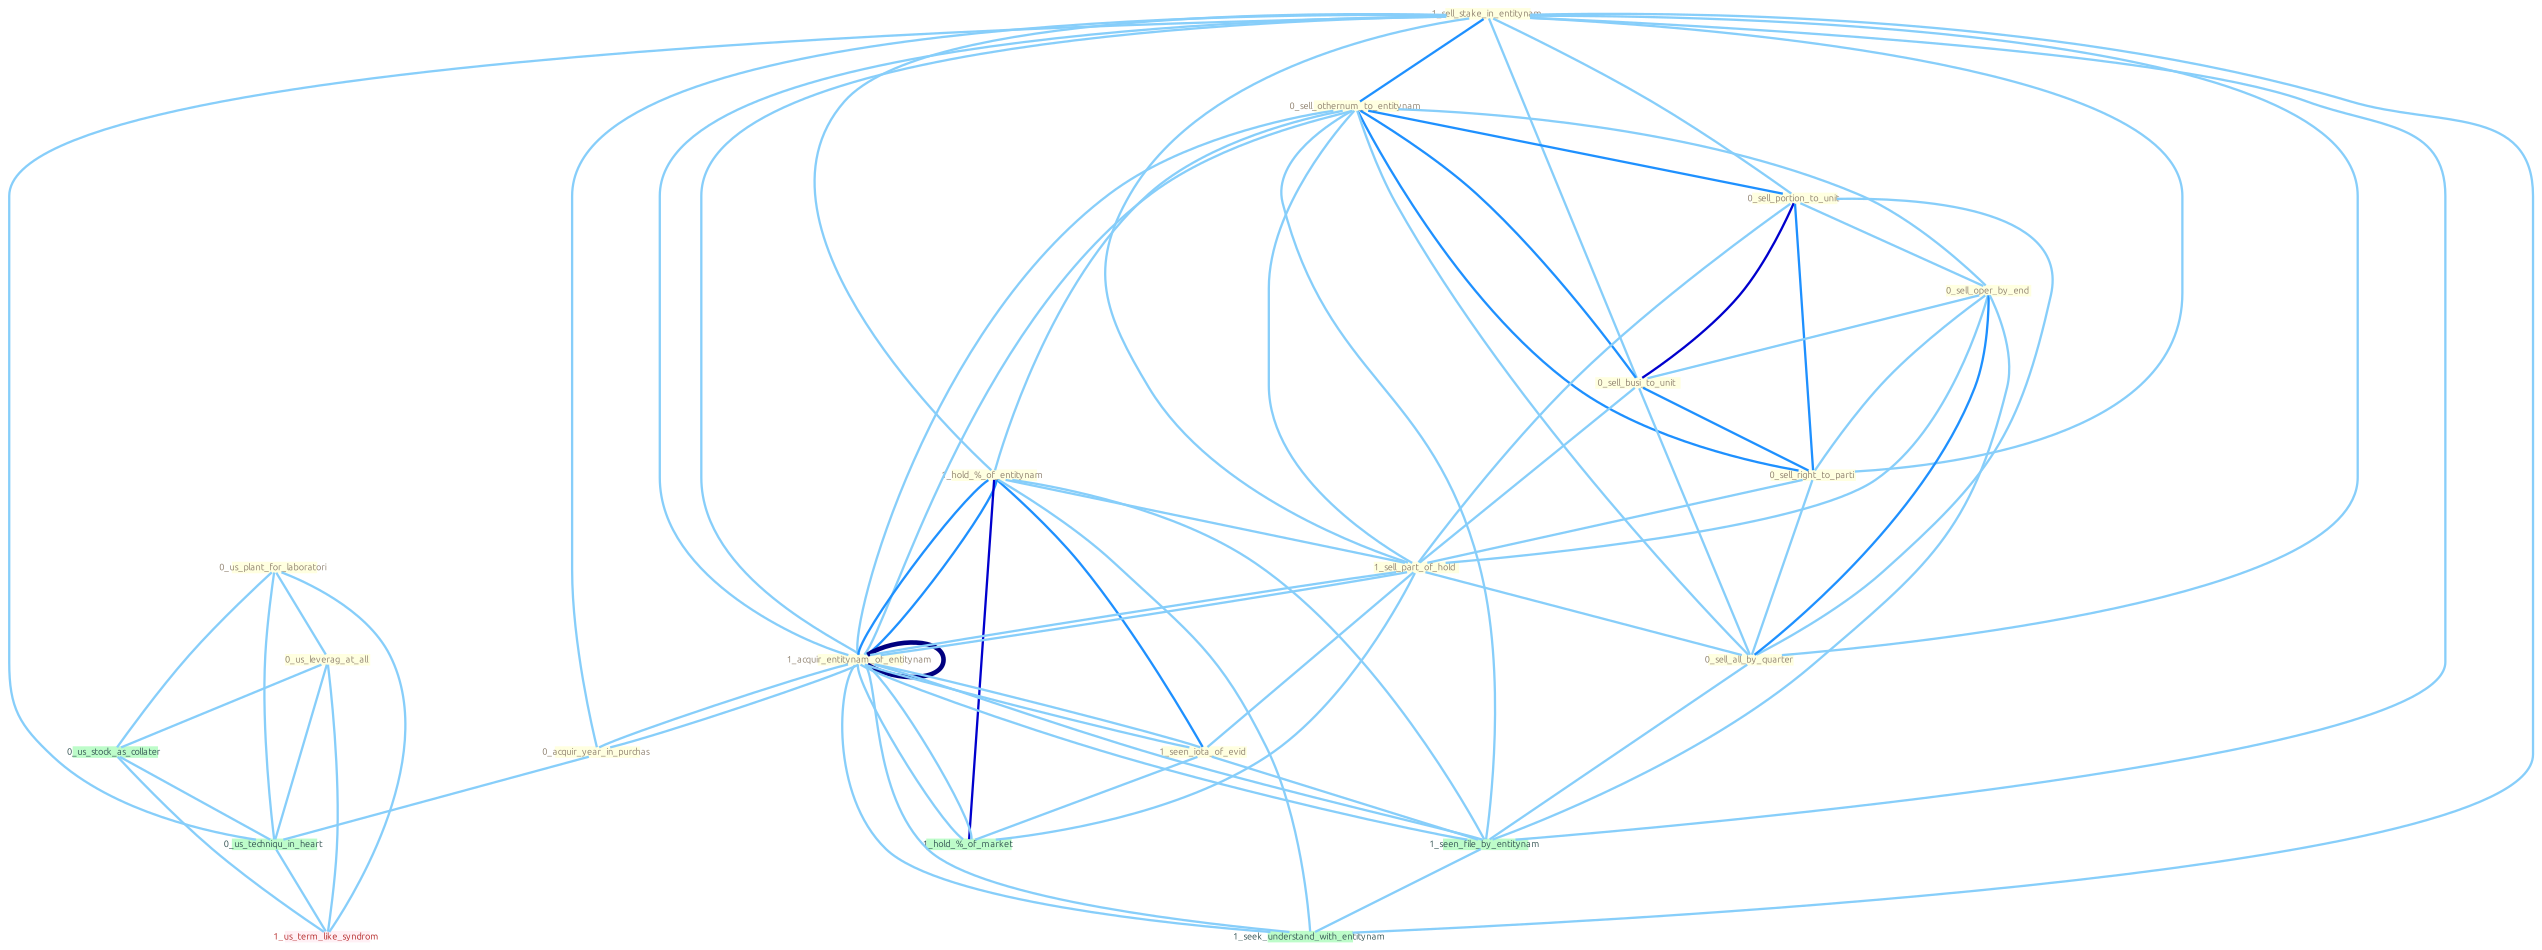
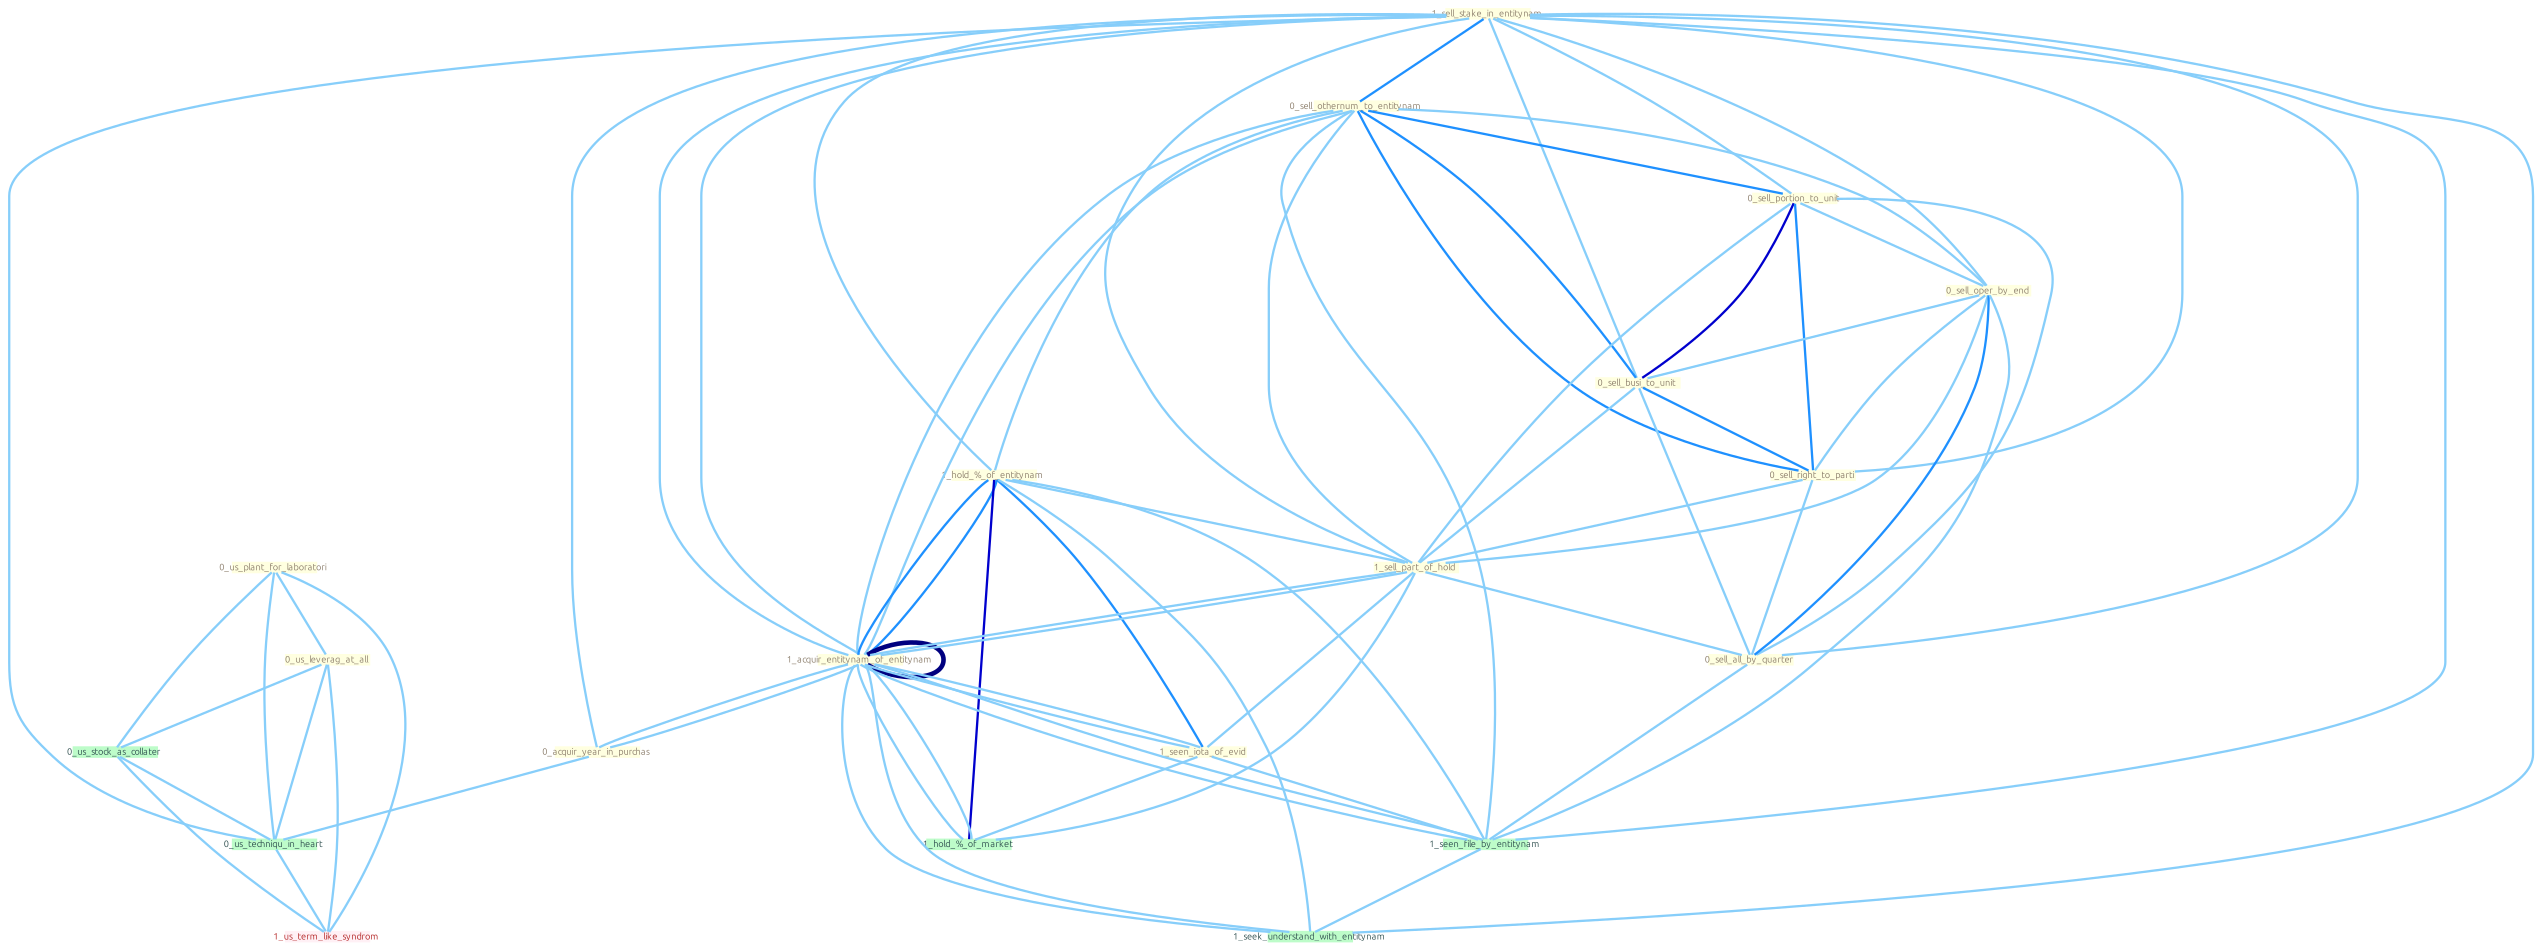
none -> (1762, 118)
(1528, 400) -> none
